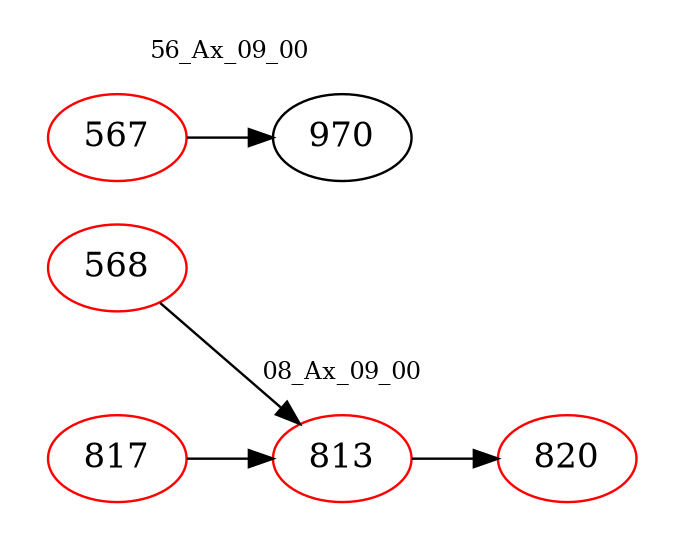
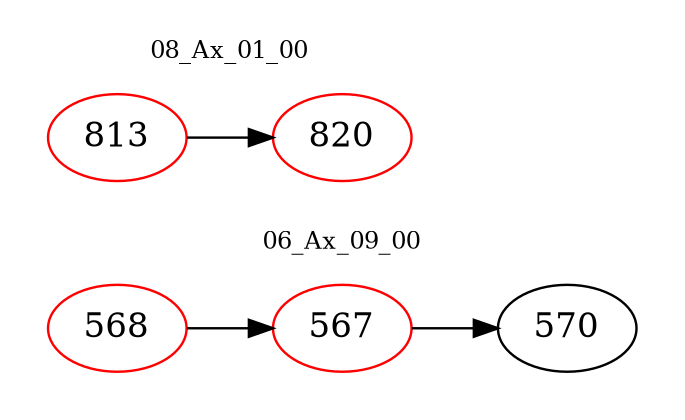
(230, 52) -> (342, 243)
(342, 138) -> (567, 328)
(233, 366) -> (218, 328)
(342, 373) -> (230, 52)
(117, 459) -> none
